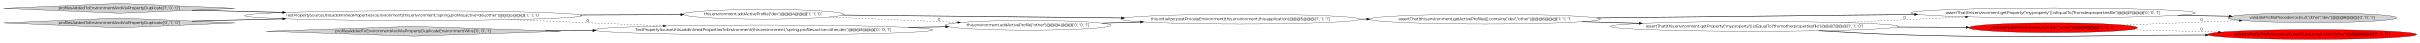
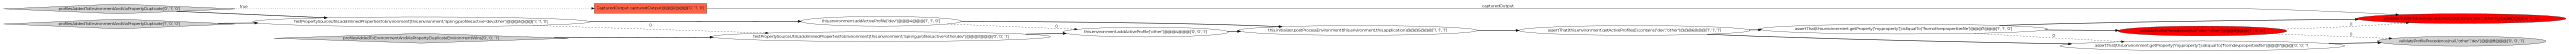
none -> (651, 8)
